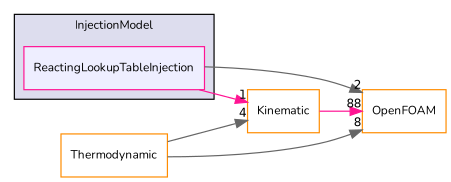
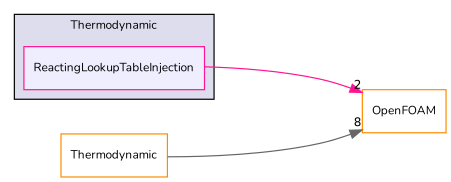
(114, 26) -> (114, 26)
(278, 72) -> (278, 72)
(283, 111) -> none
